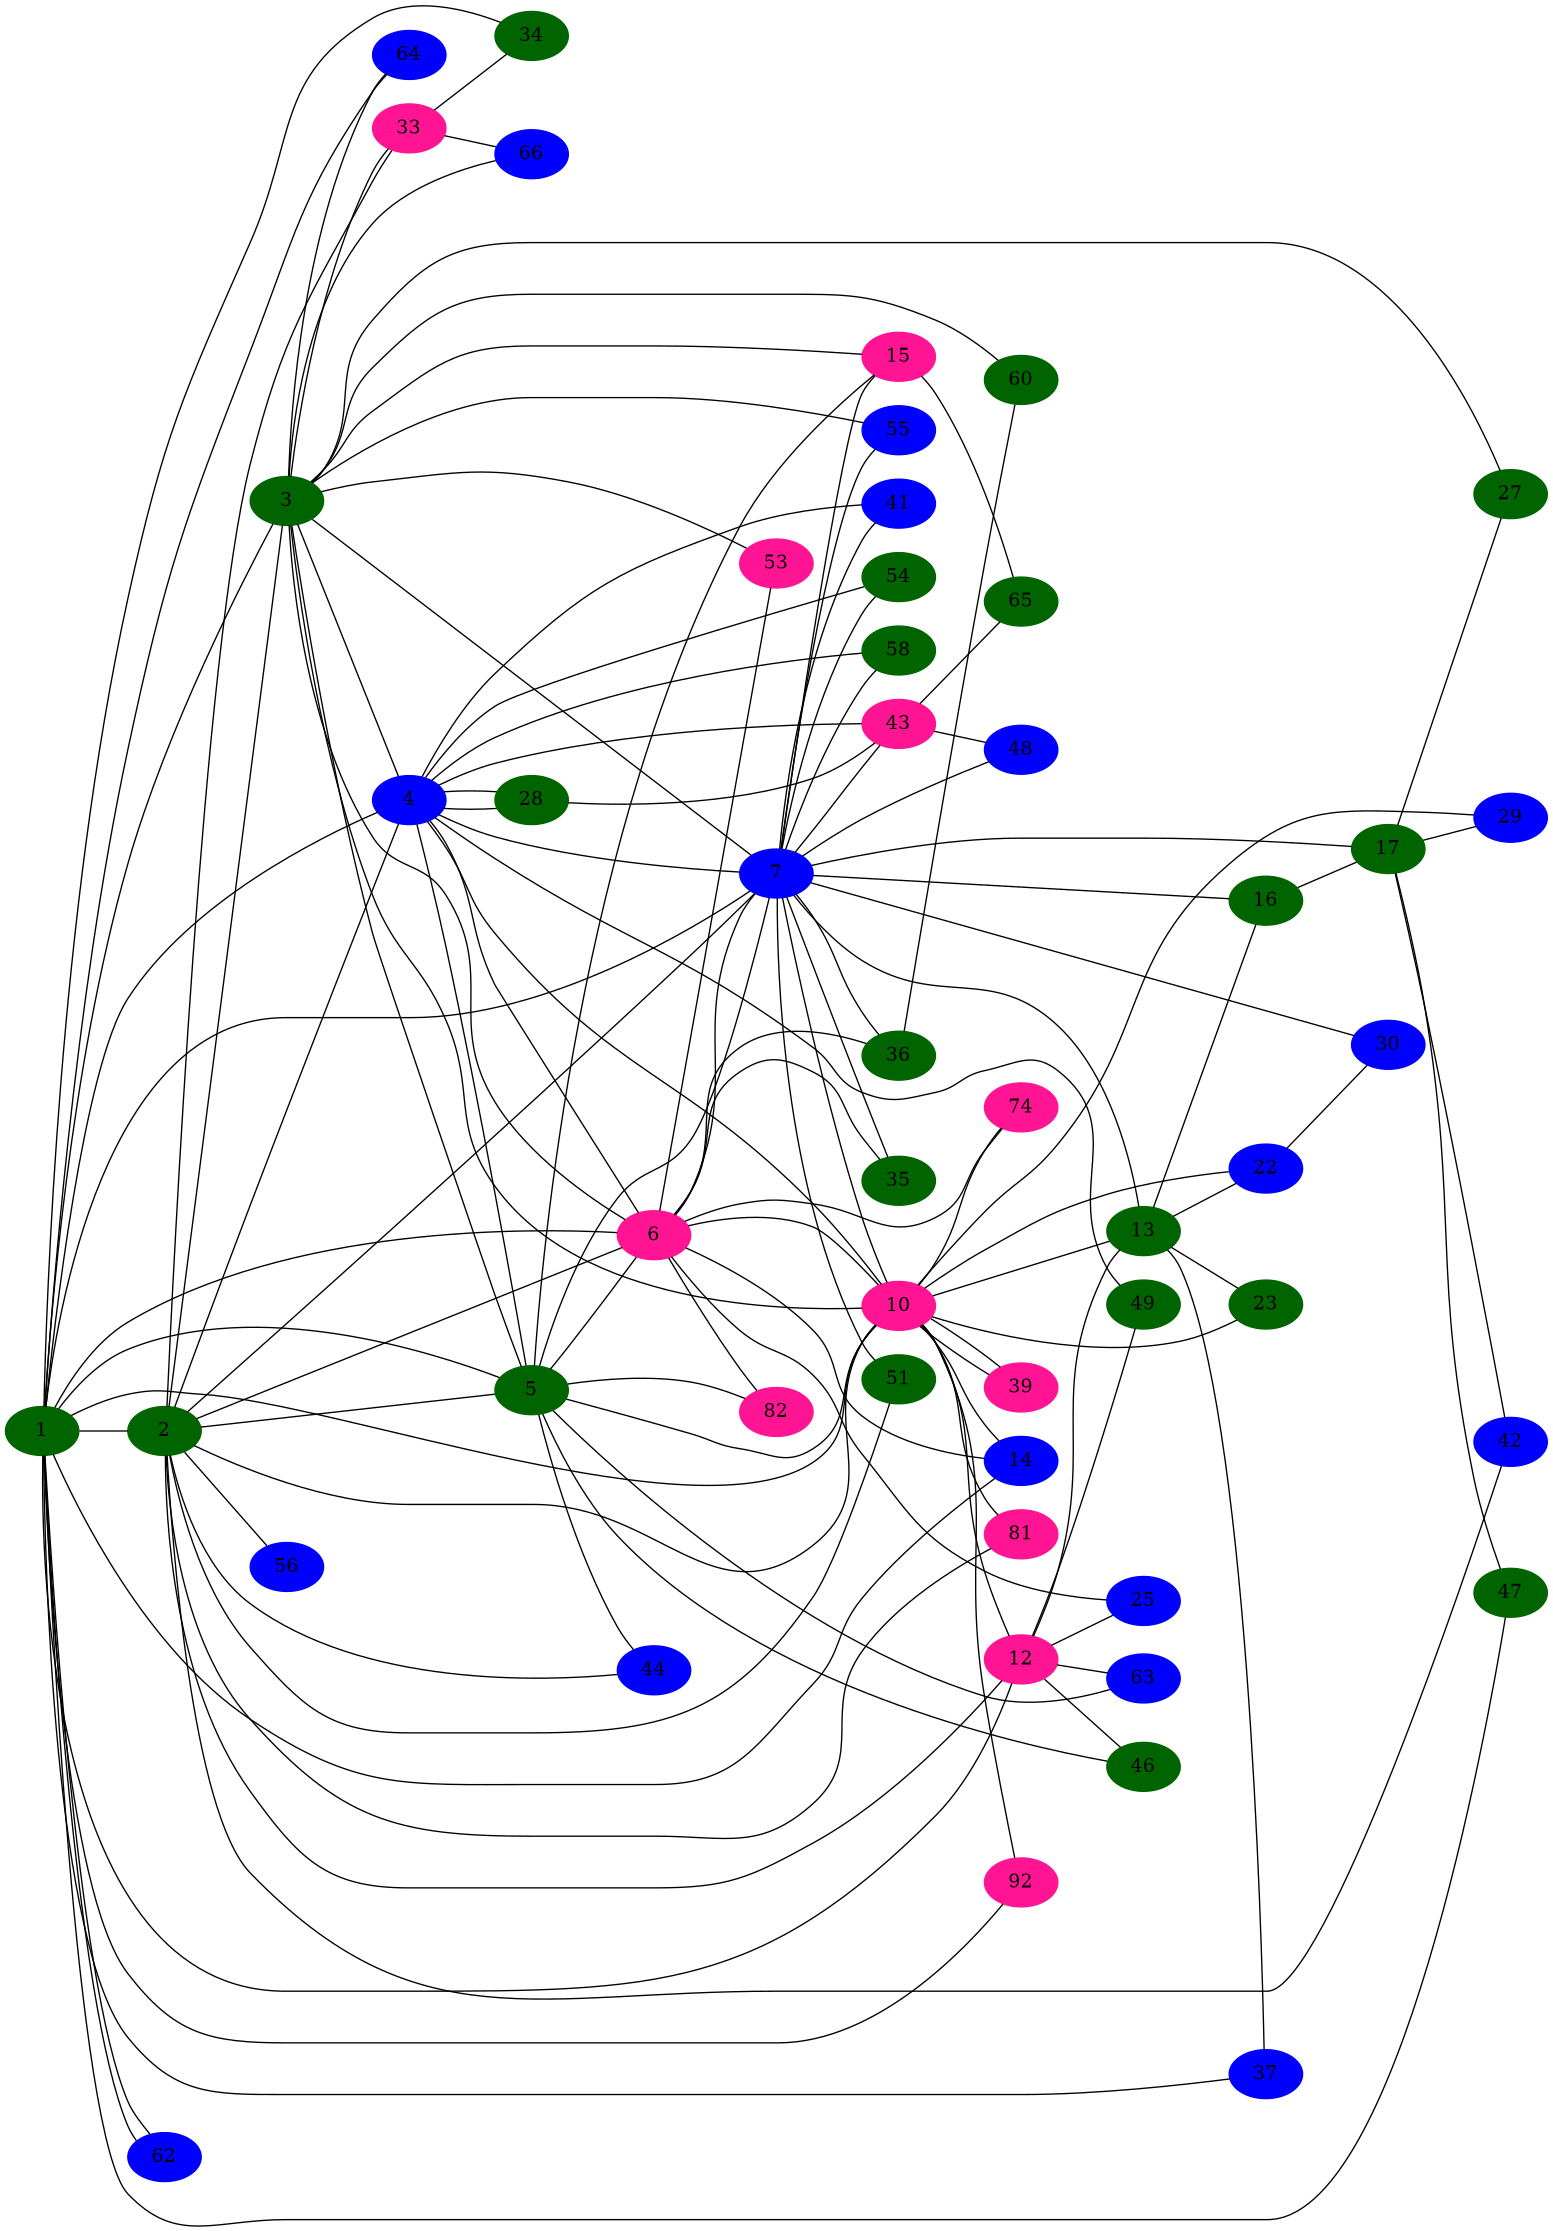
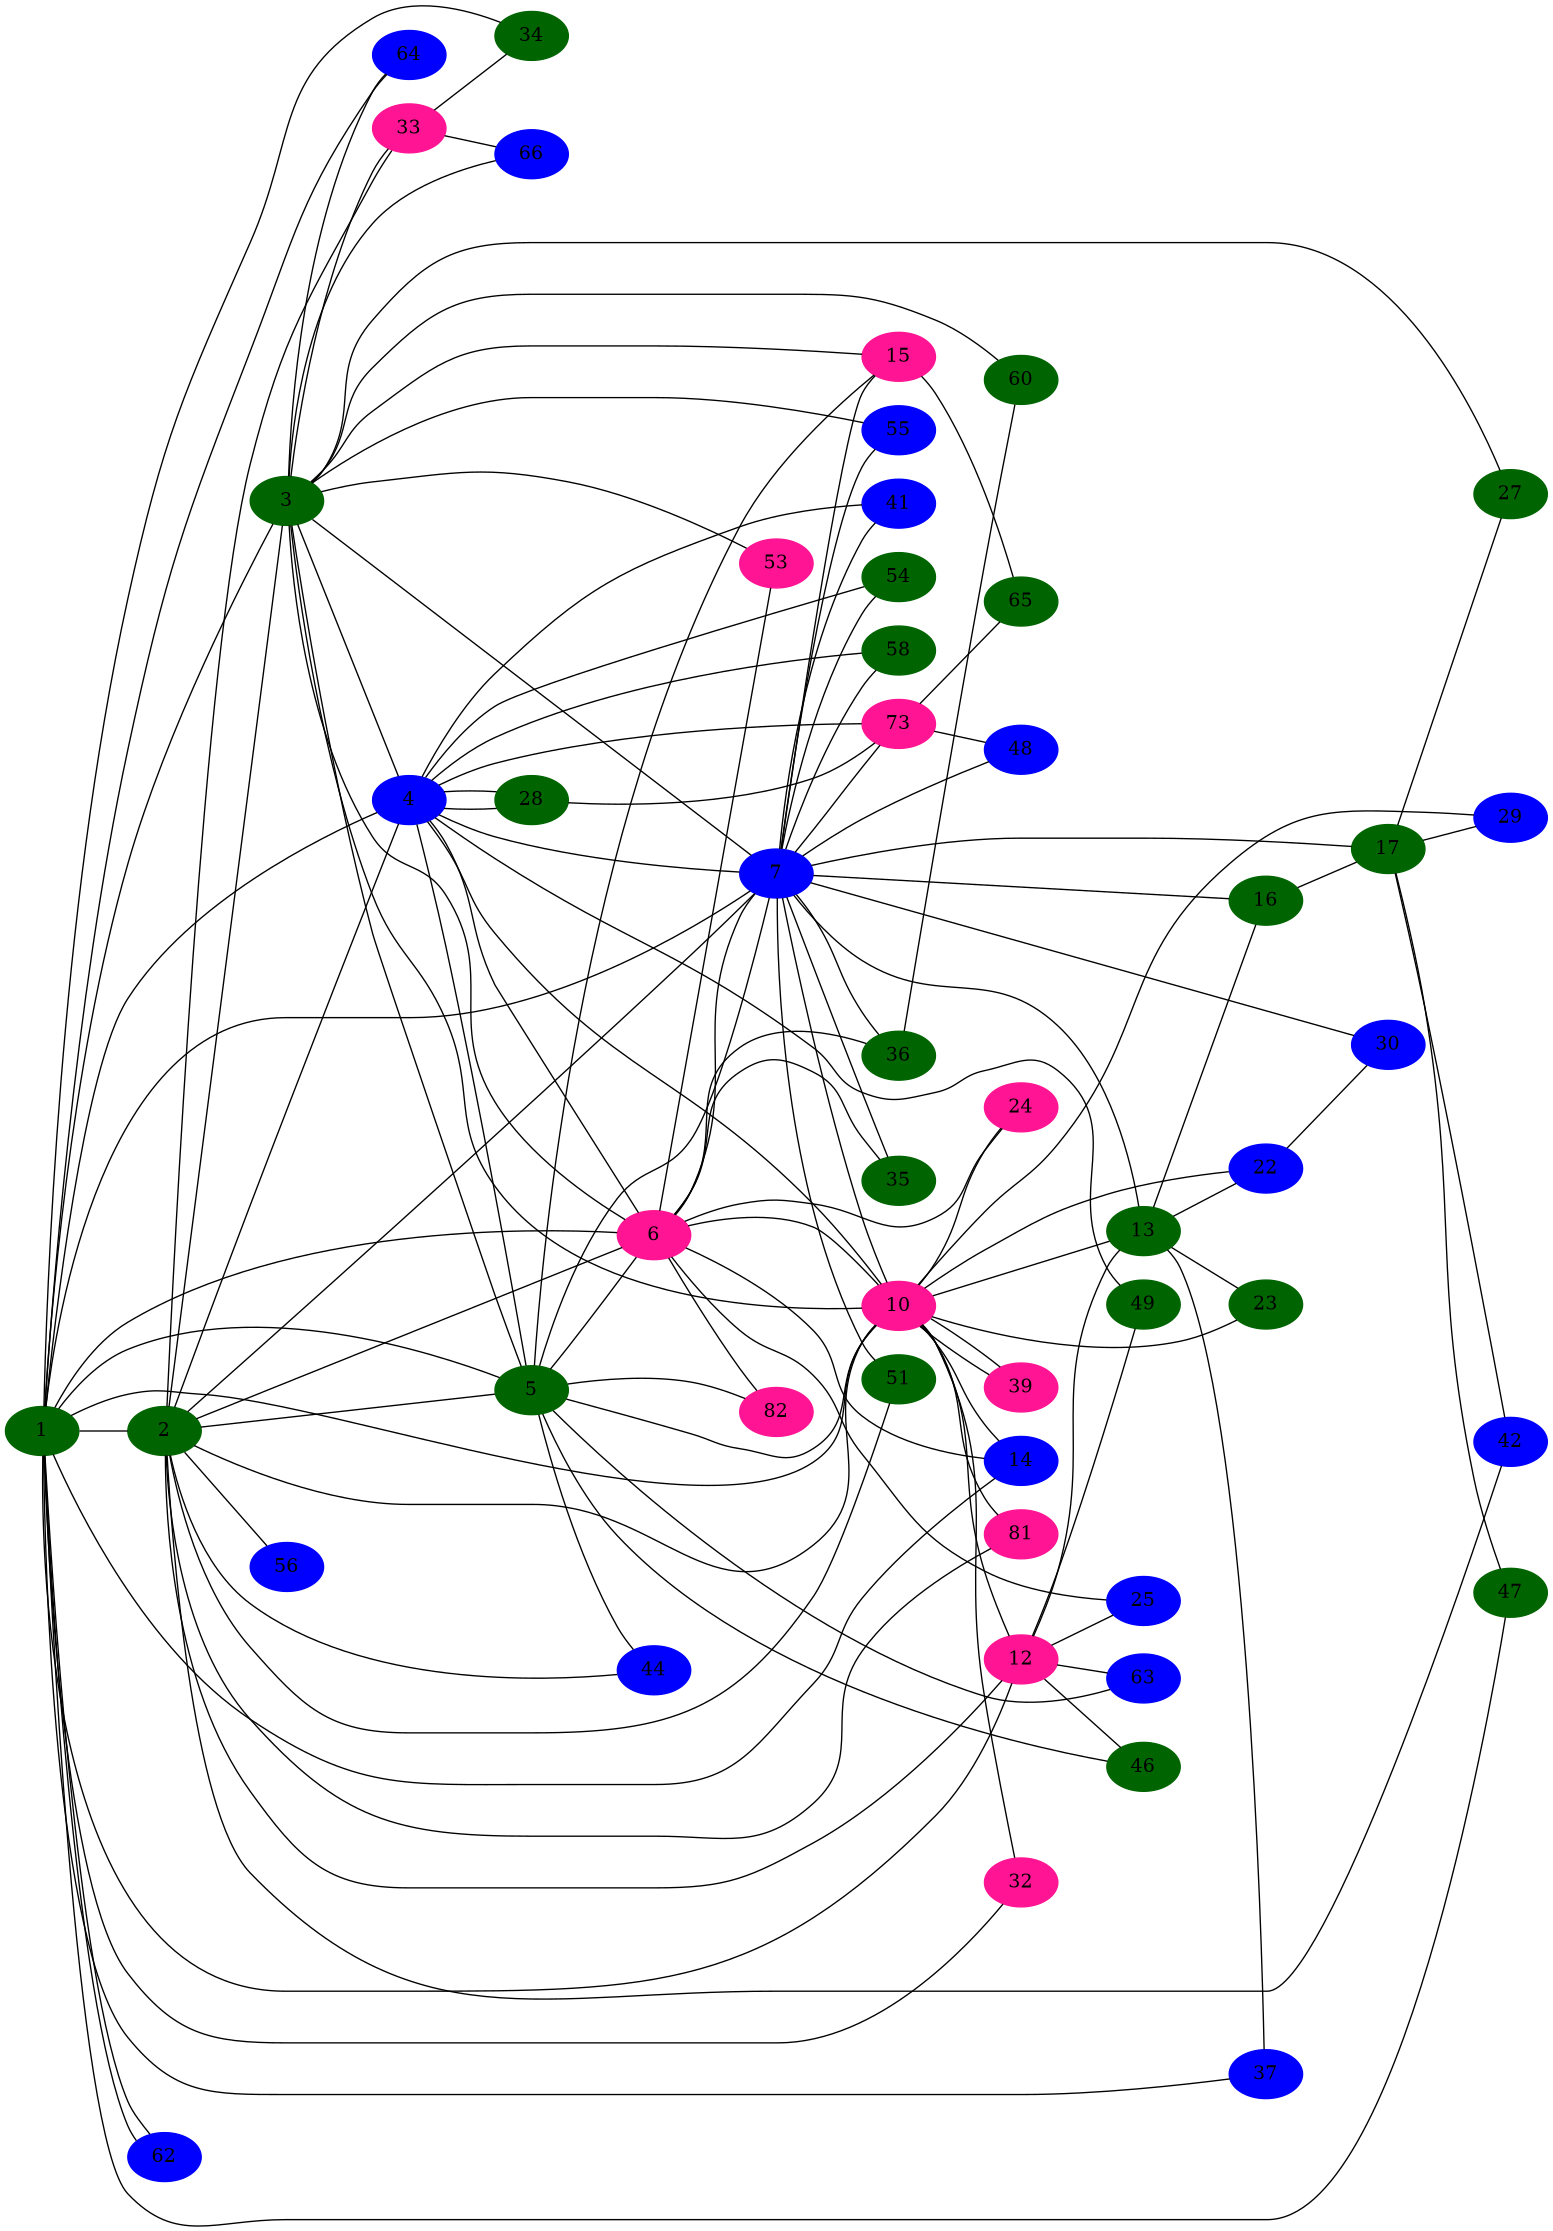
(899, 724) -> (899, 724)
(1021, 1107) -> (1021, 1107)
(1021, 1882) -> (1021, 1882)
